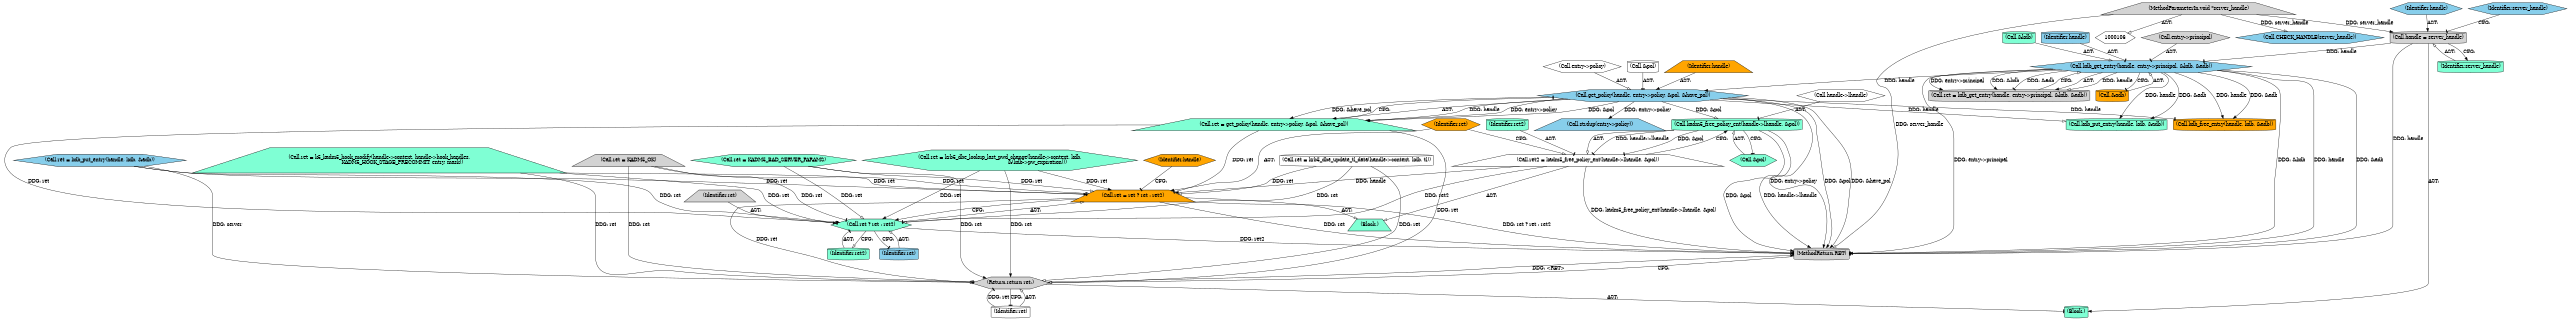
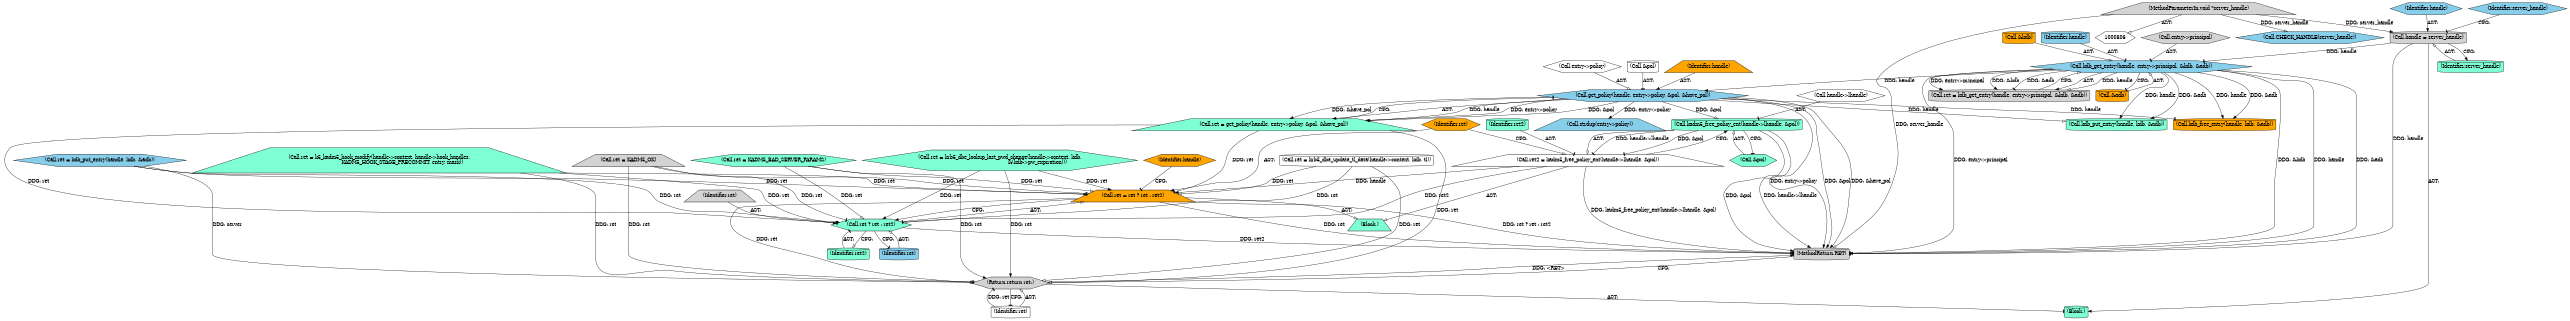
(2019, 38) -> (2019, 38)
(2115, 38) -> (2115, 38)
